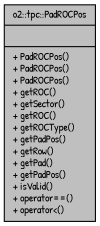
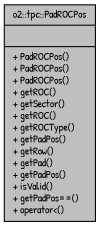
(43, 198) -> (46, 198)
